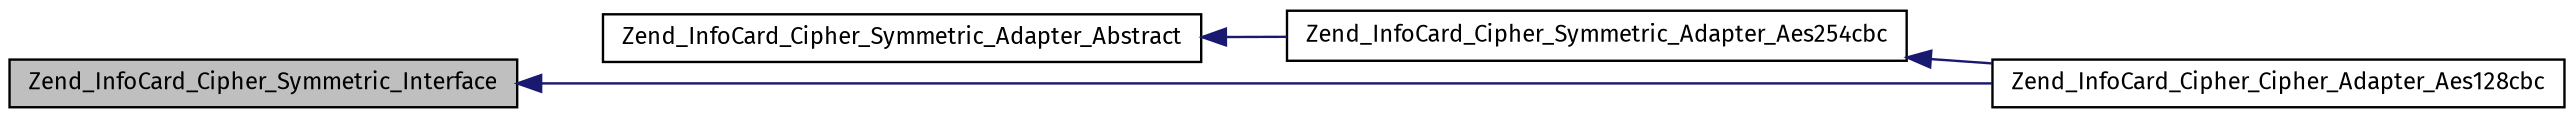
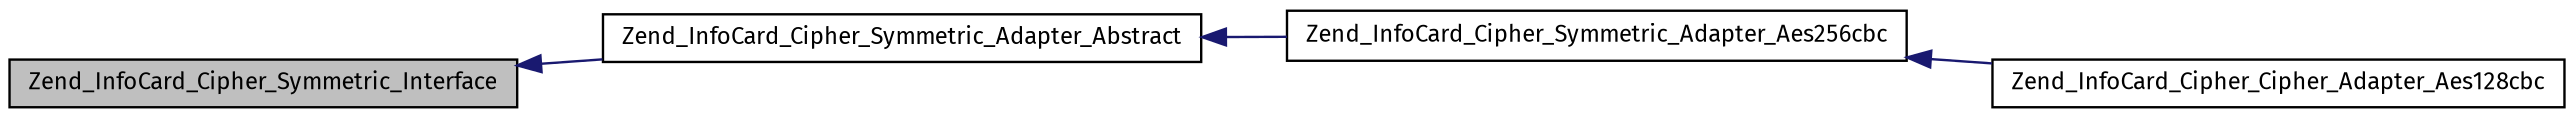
(1597, 36) -> (1597, 36)
(1267, 83) -> (572, 62)
